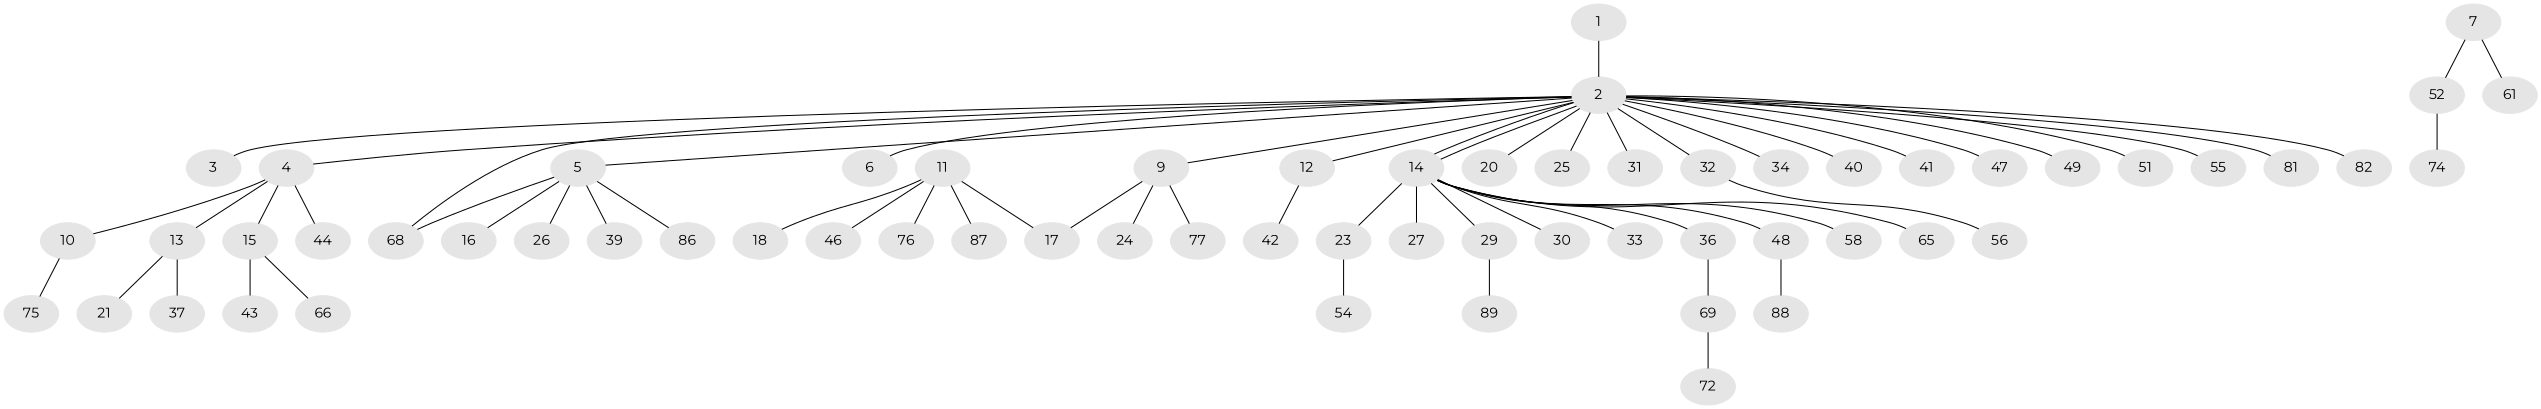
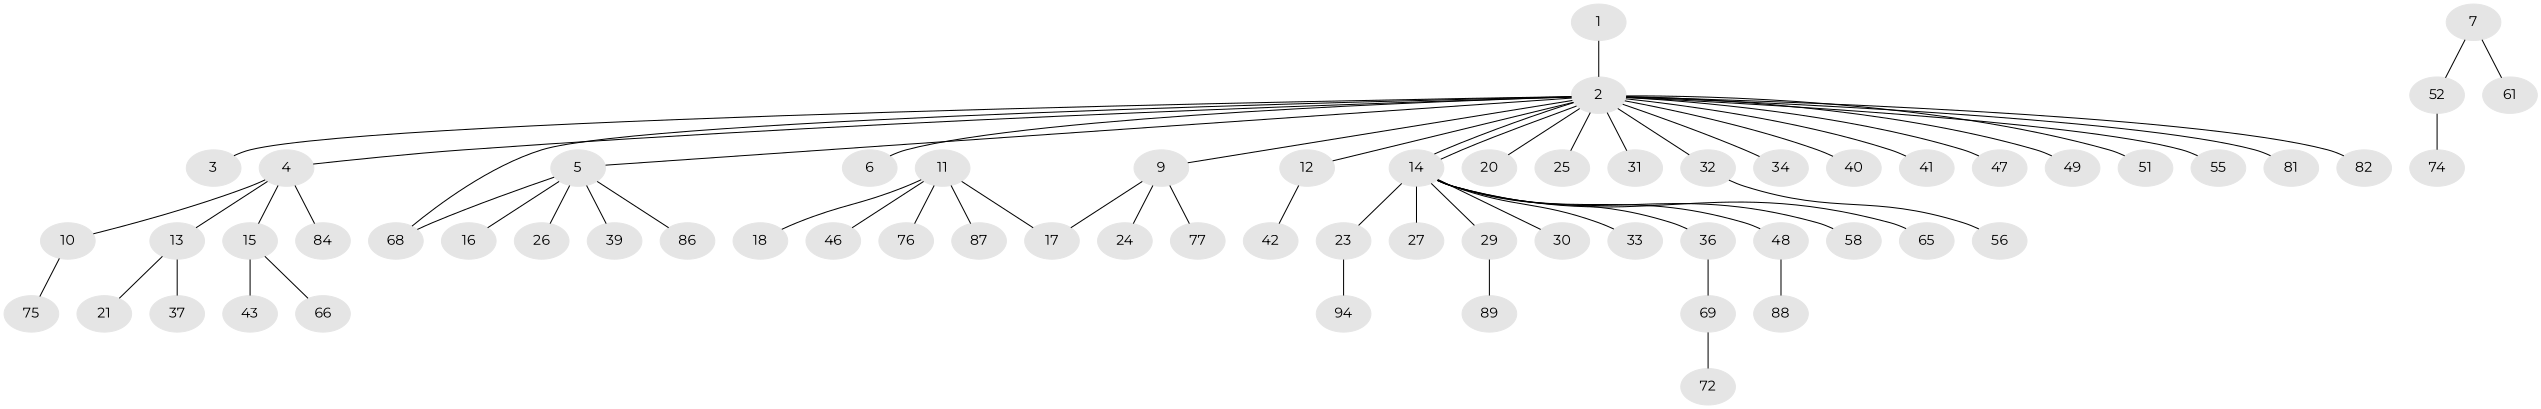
(323, 241) -> (323, 241)
(1344, 314) -> (1344, 314)
